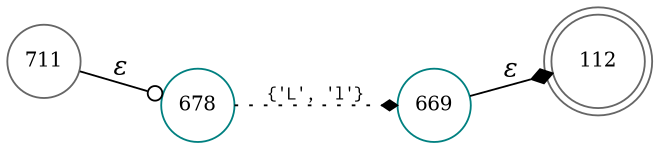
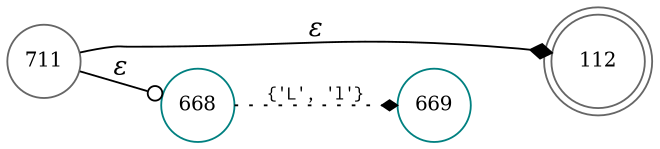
(500, 88) -> (305, 43)
(198, 105) -> (198, 105)
